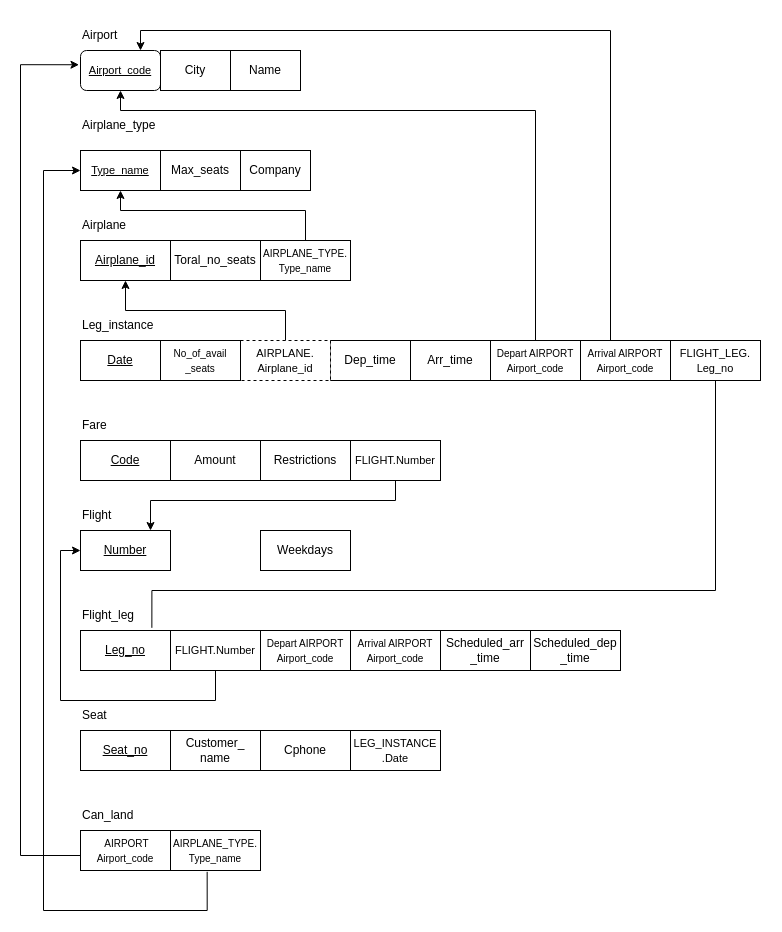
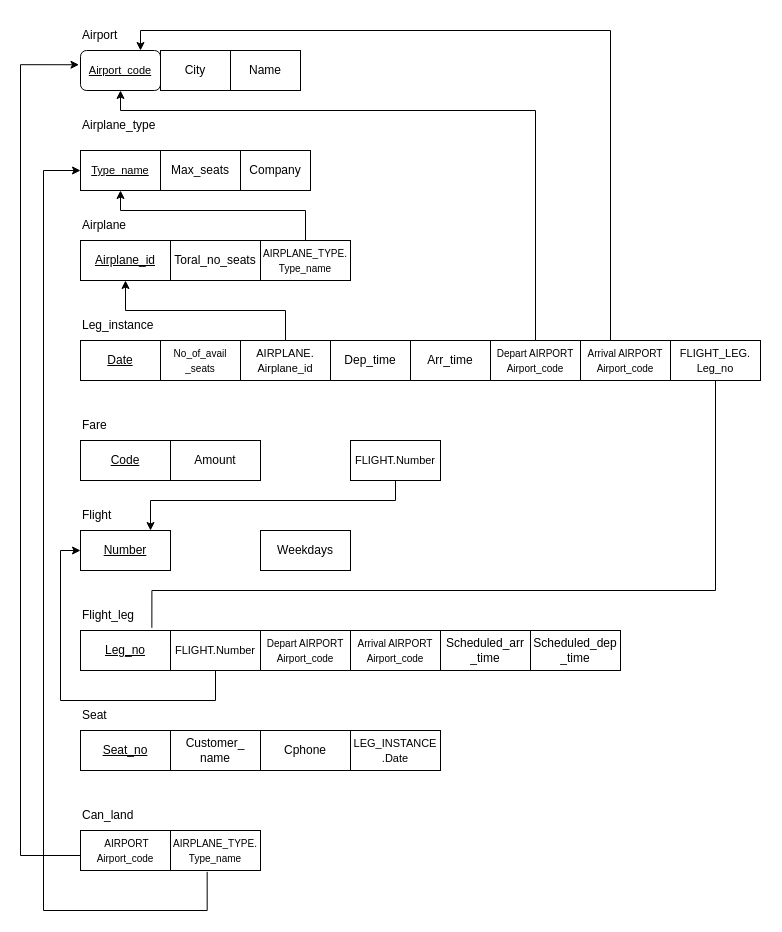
(286, 361) -> (286, 361)
(306, 461) -> none
